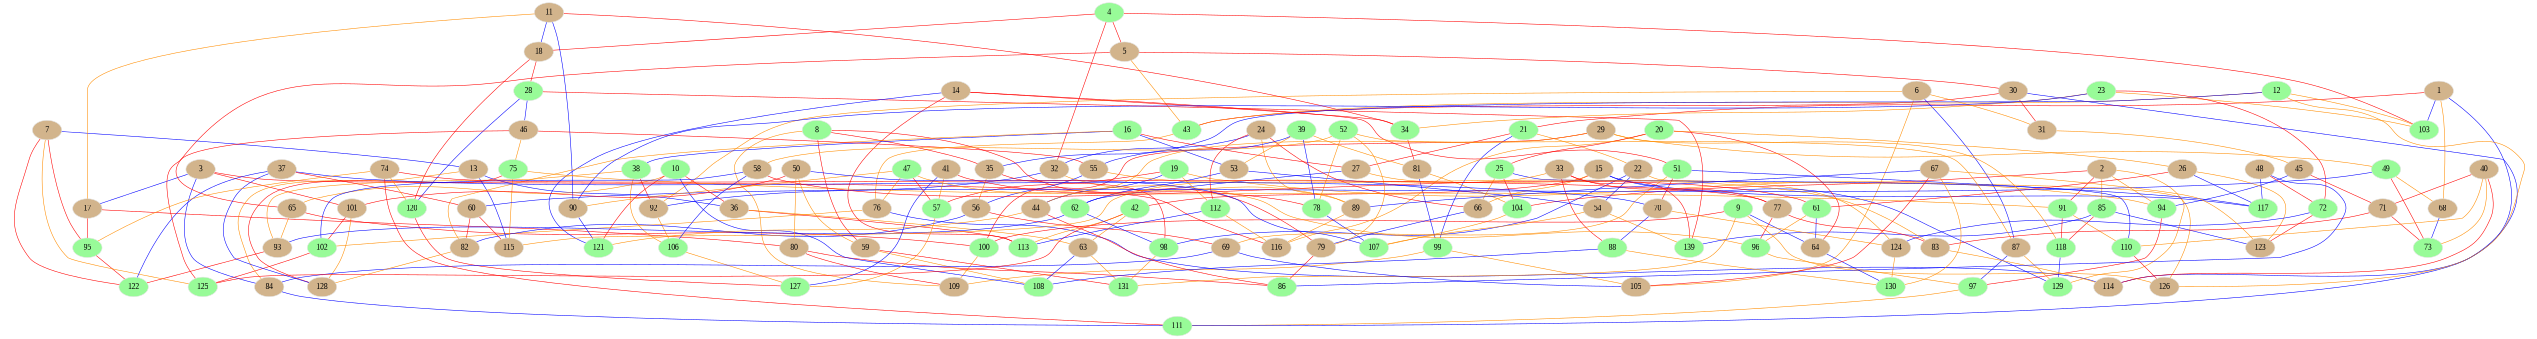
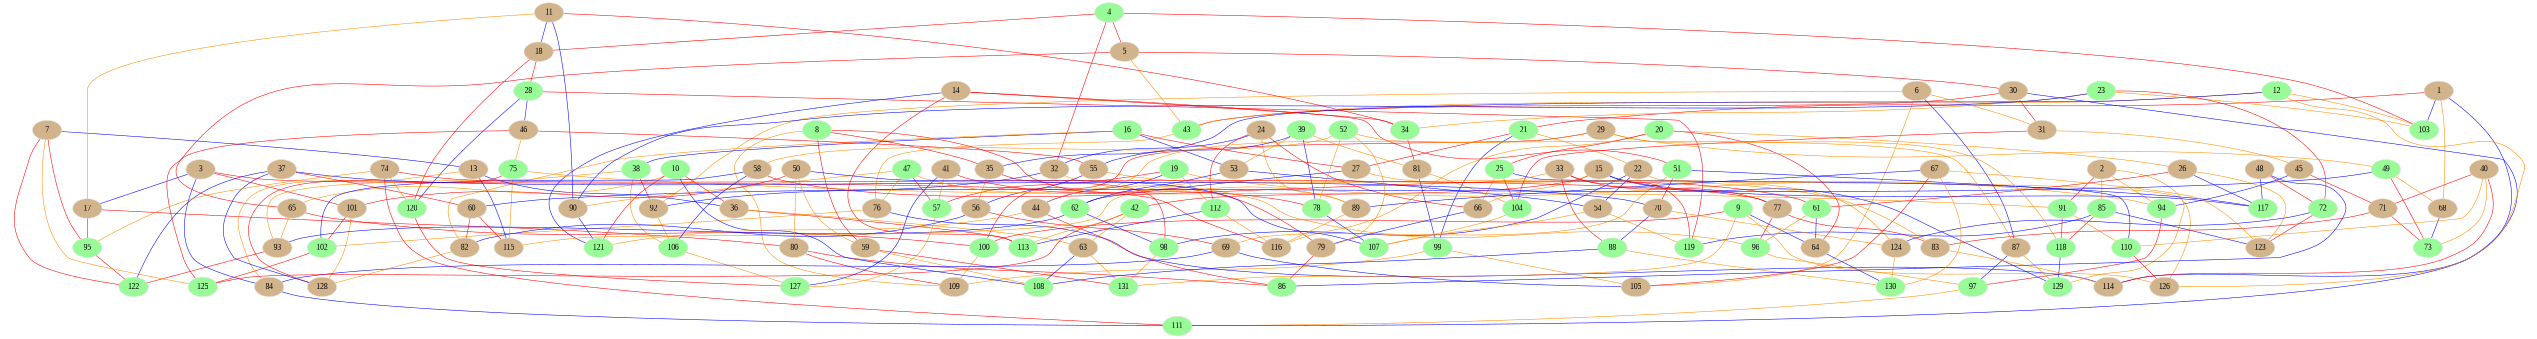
(1809, 185) -> (1654, 147)
(1689, 248) -> (1689, 248)
